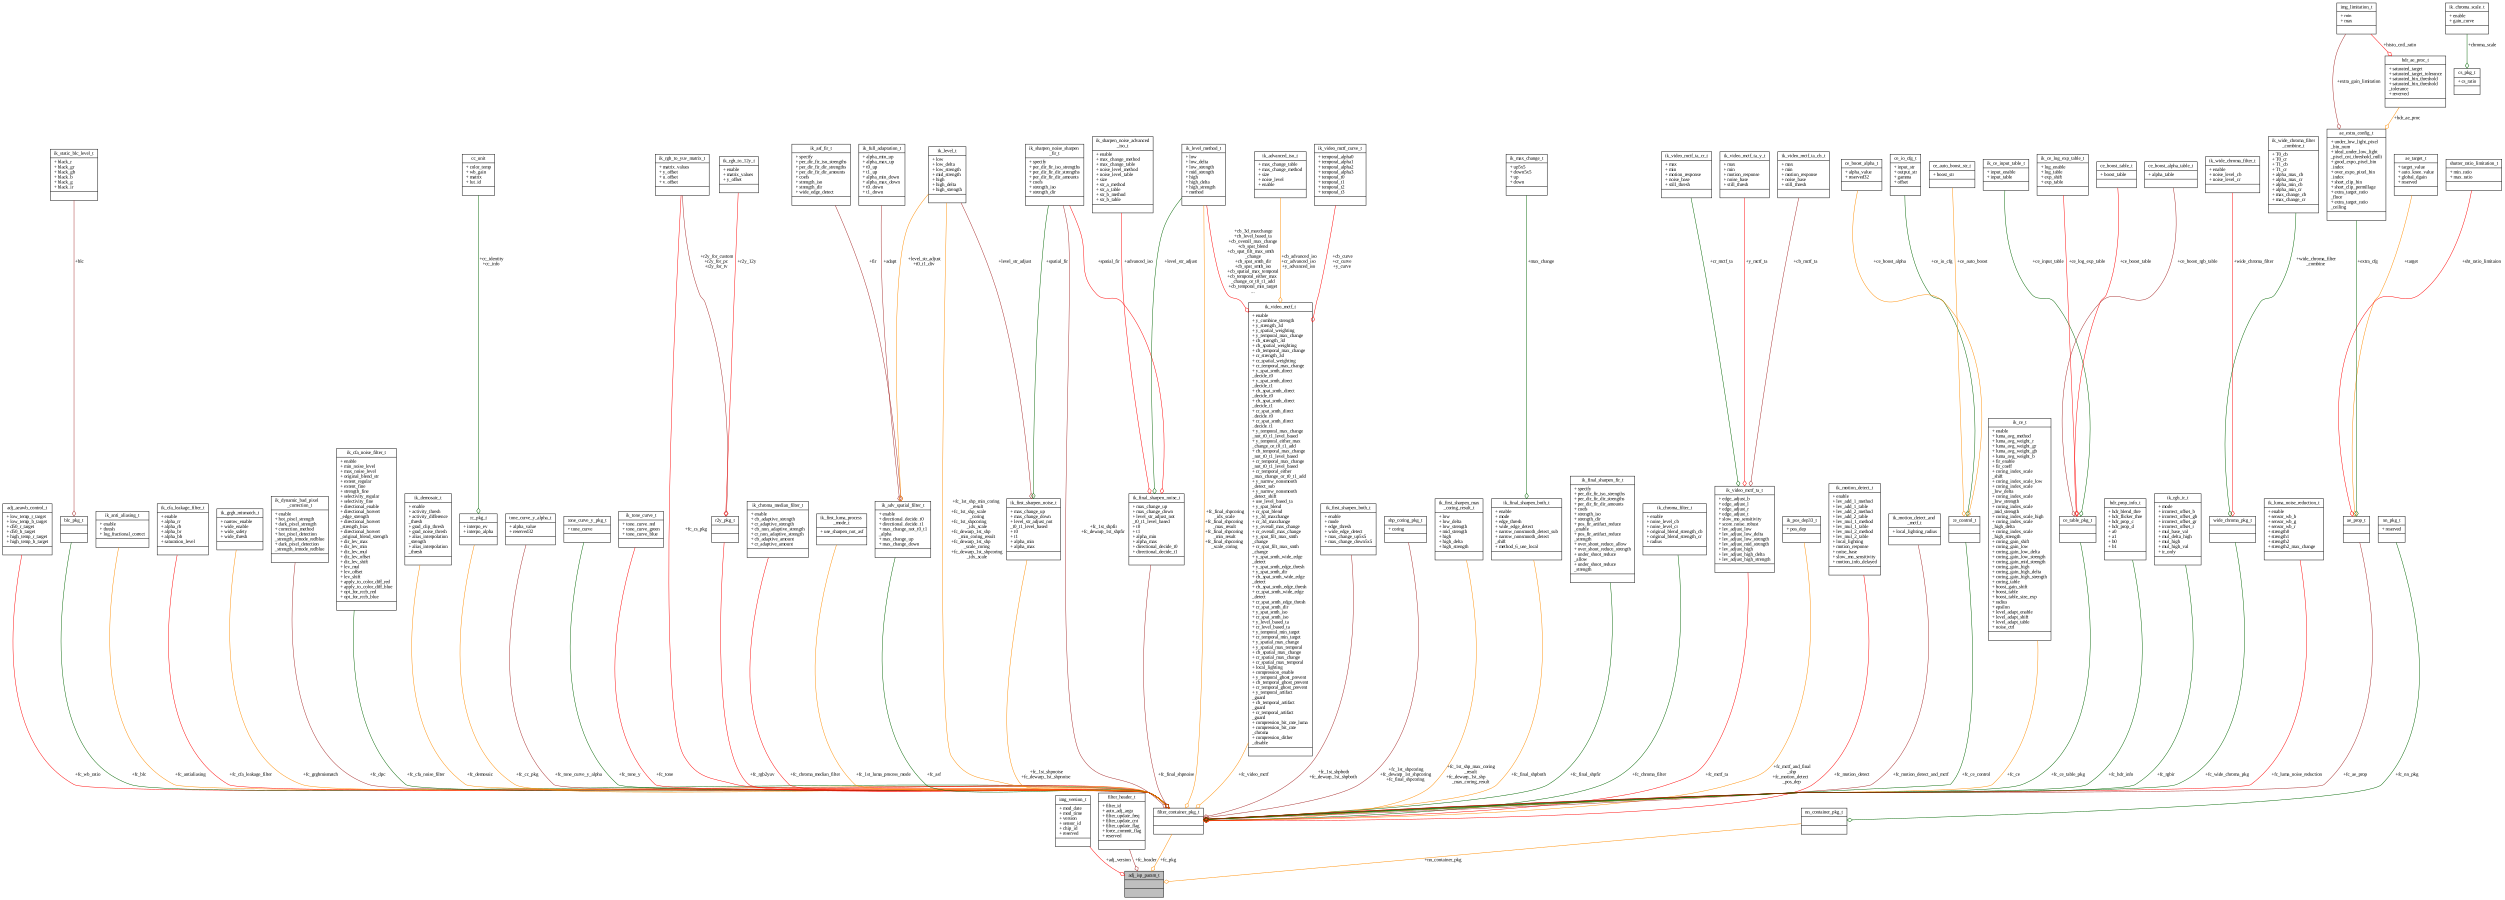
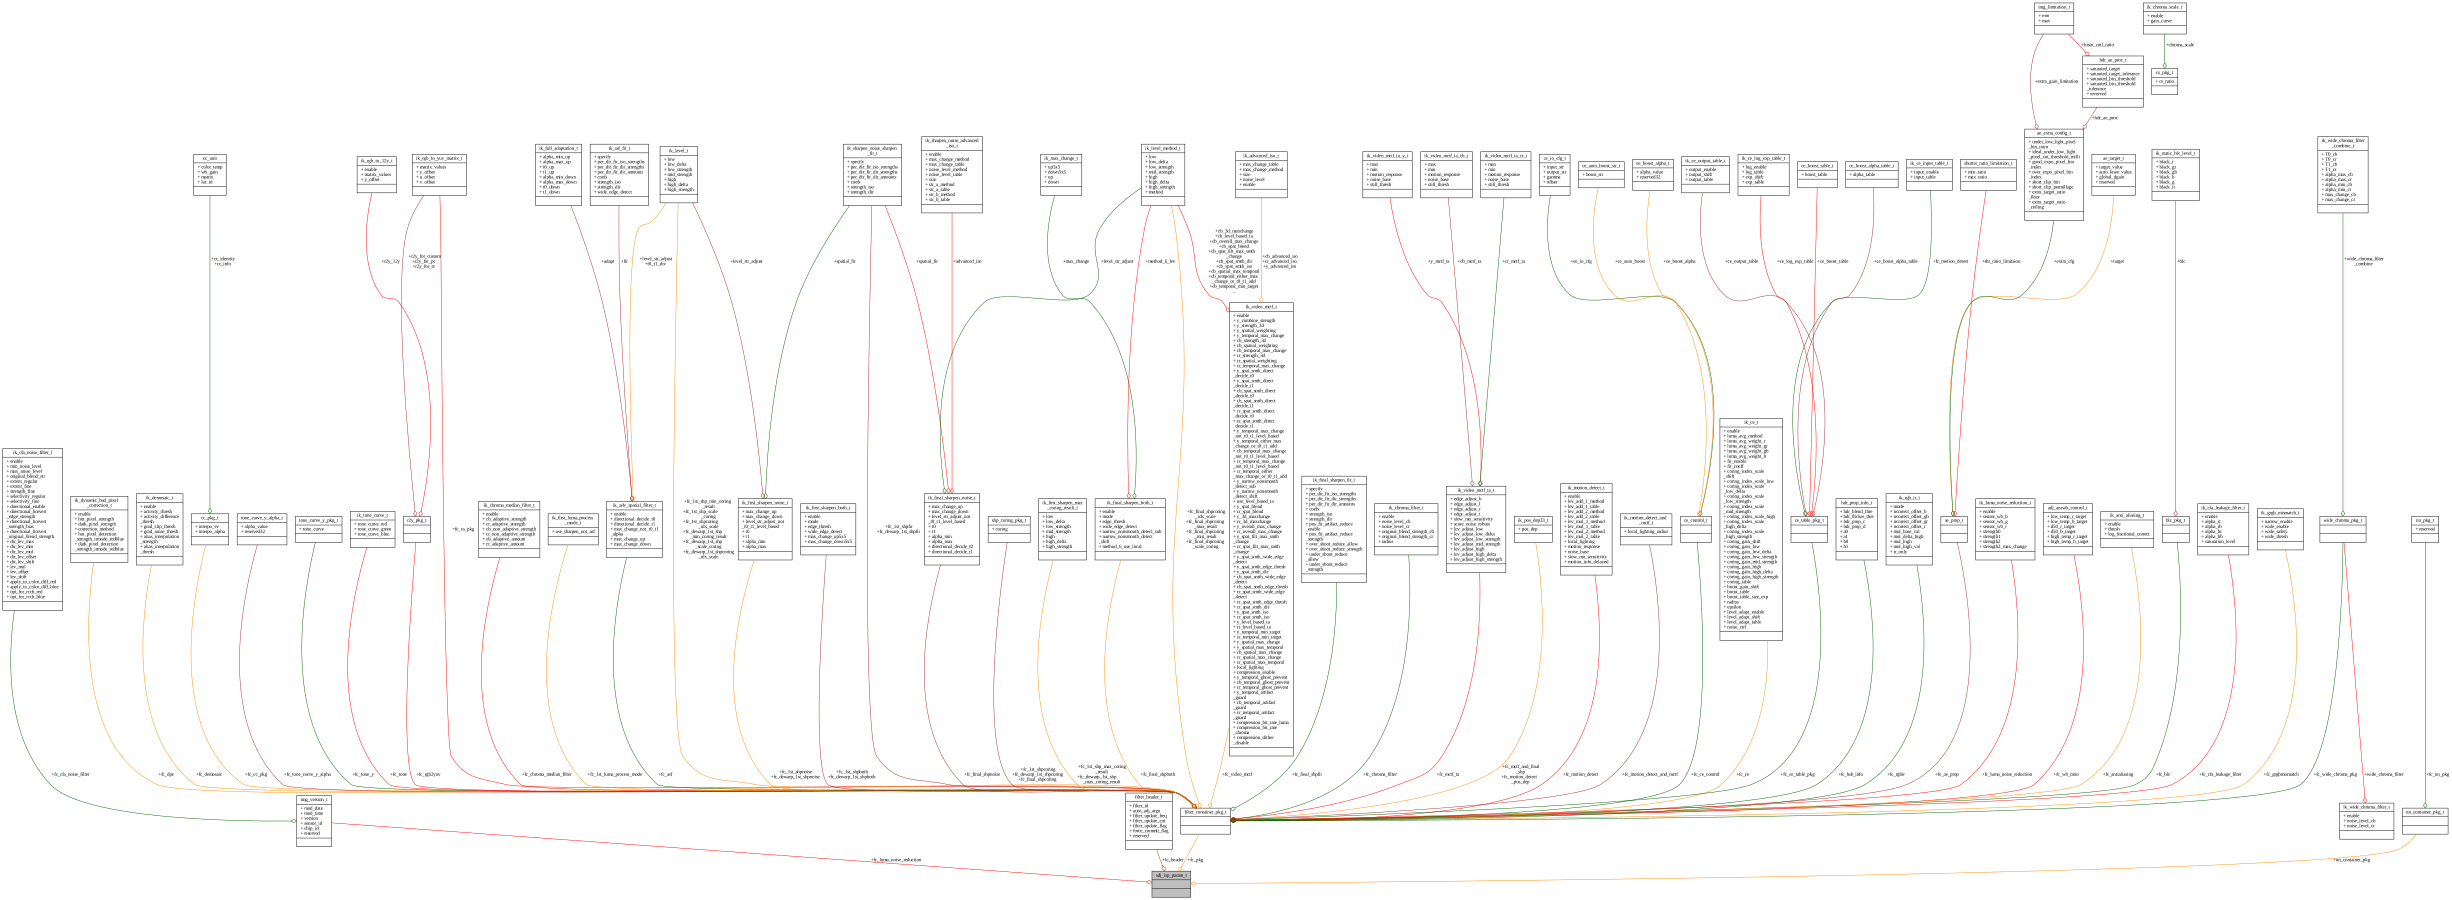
(2394, 116) -> (2092, 116)
(1340, 175) -> none
none -> (1706, 175)
(2048, 262) -> (1950, 262)
(2197, 262) -> (1895, 262)
none -> (1130, 348)
(2233, 352) -> (2354, 670)
(381, 786) -> (232, 791)
(693, 791) -> (78, 800)
(1118, 860) -> (896, 860)
